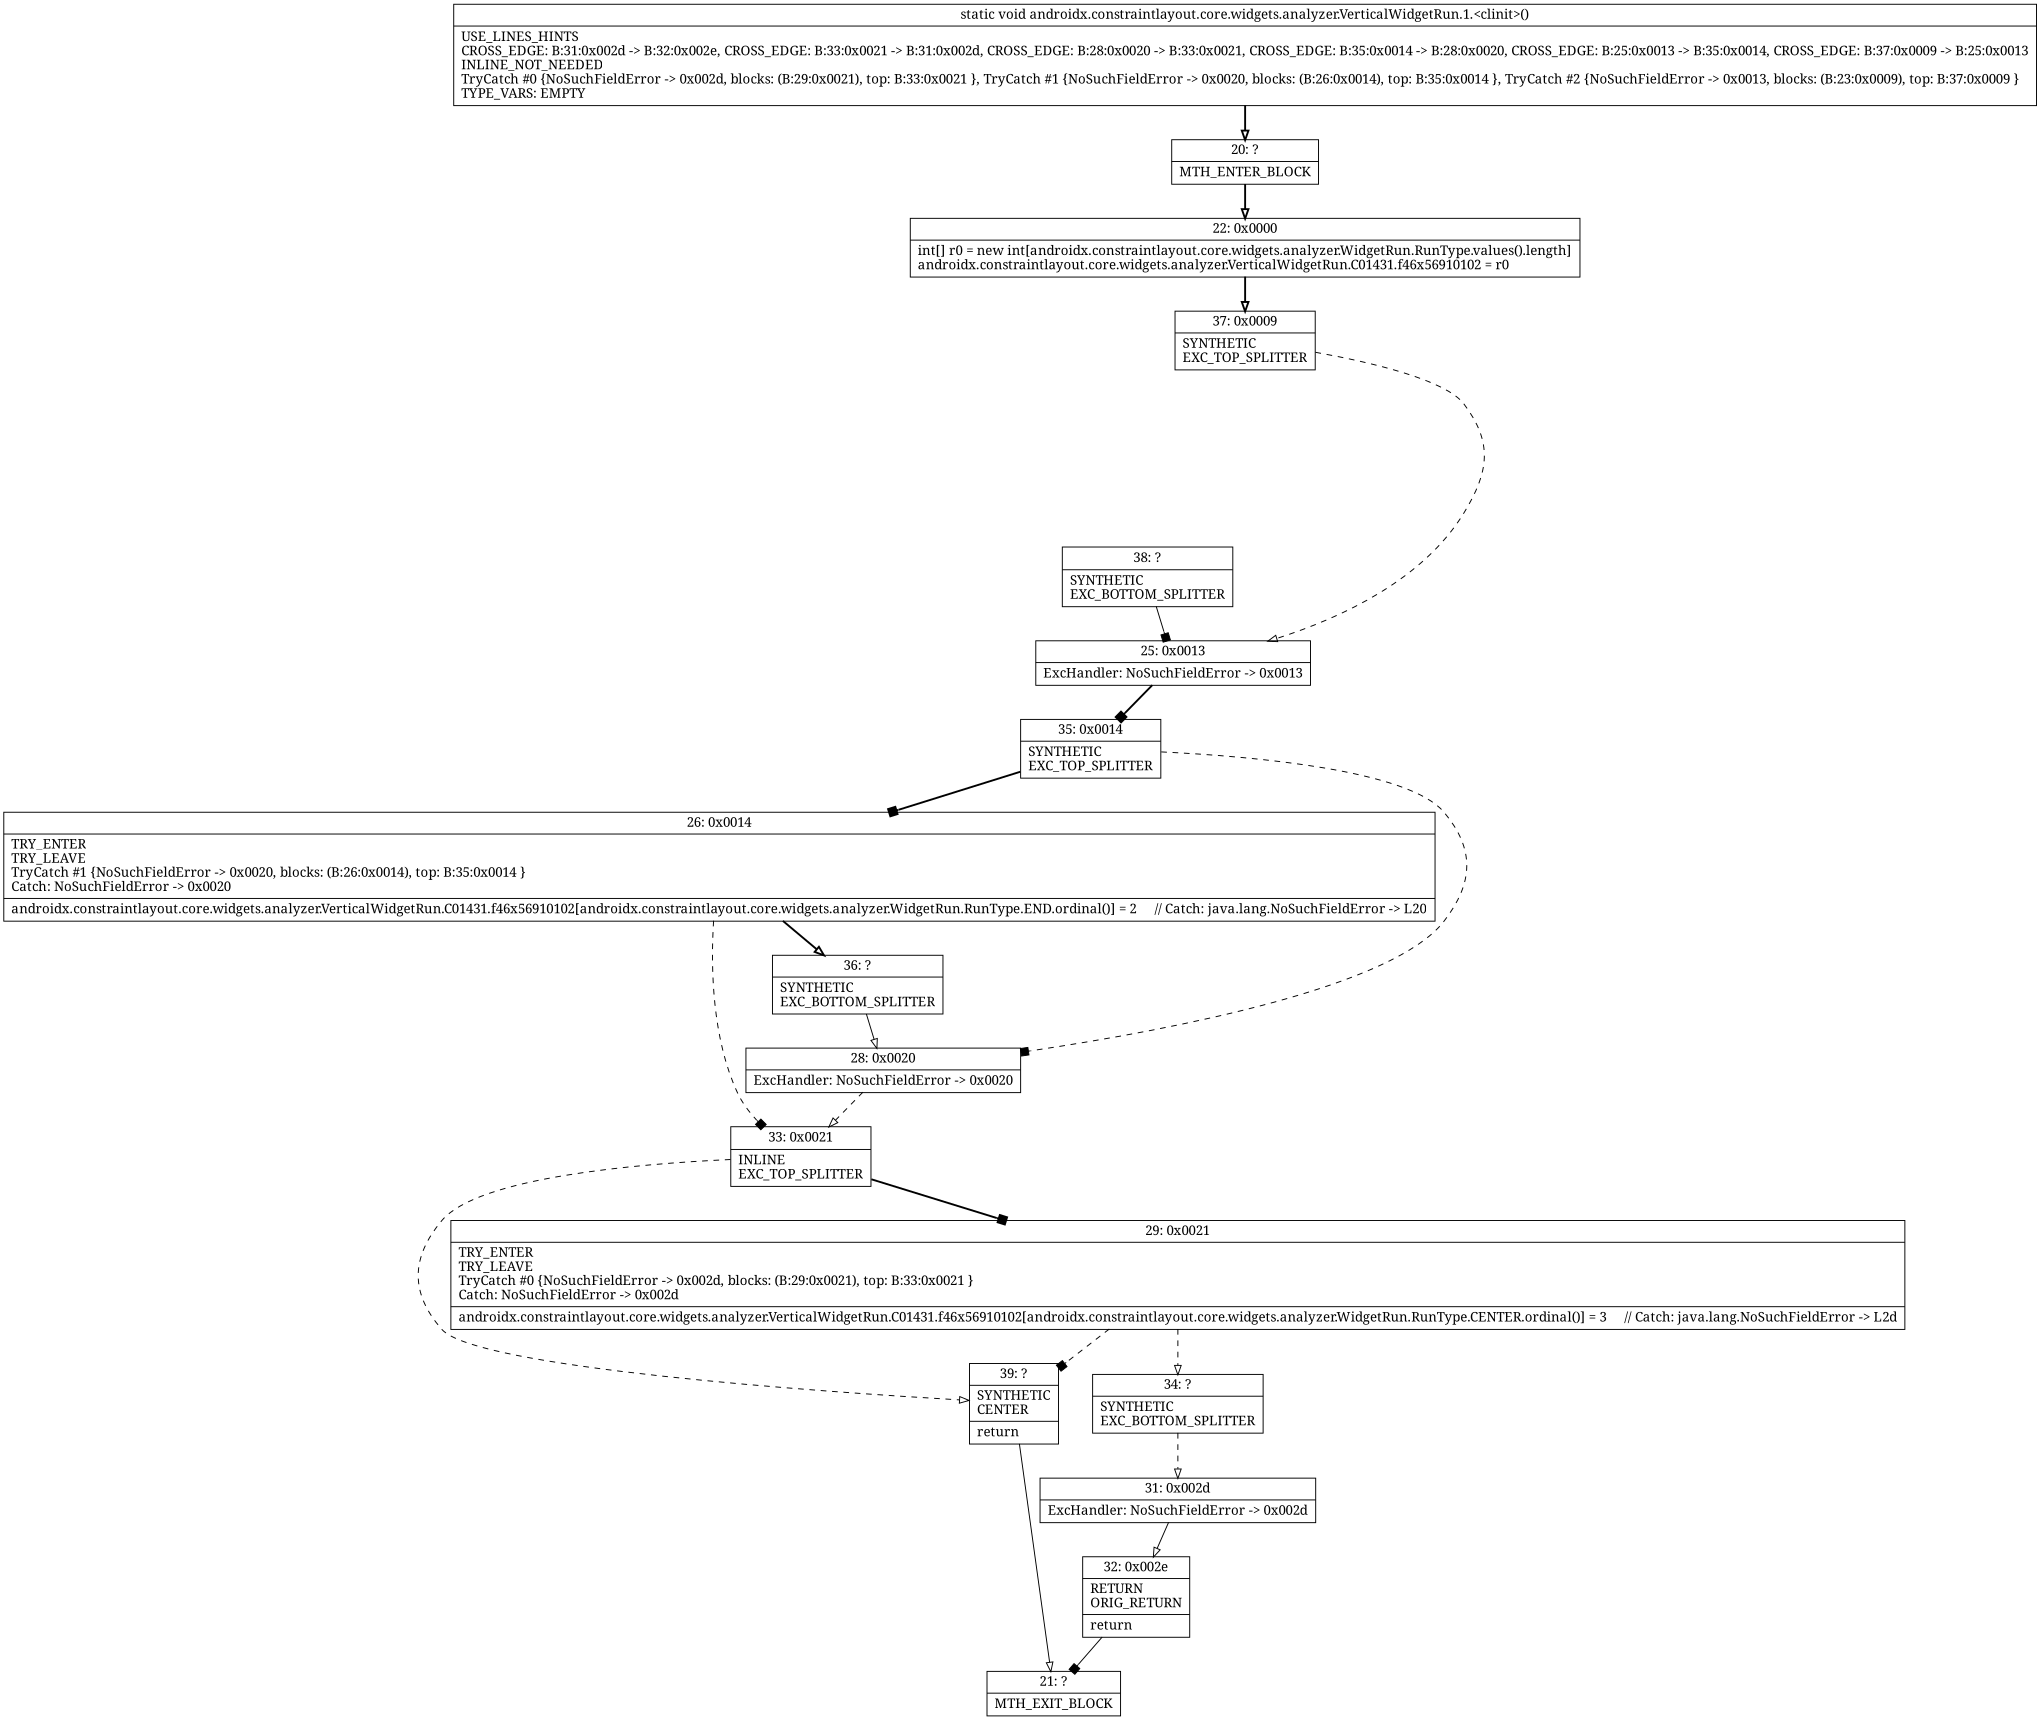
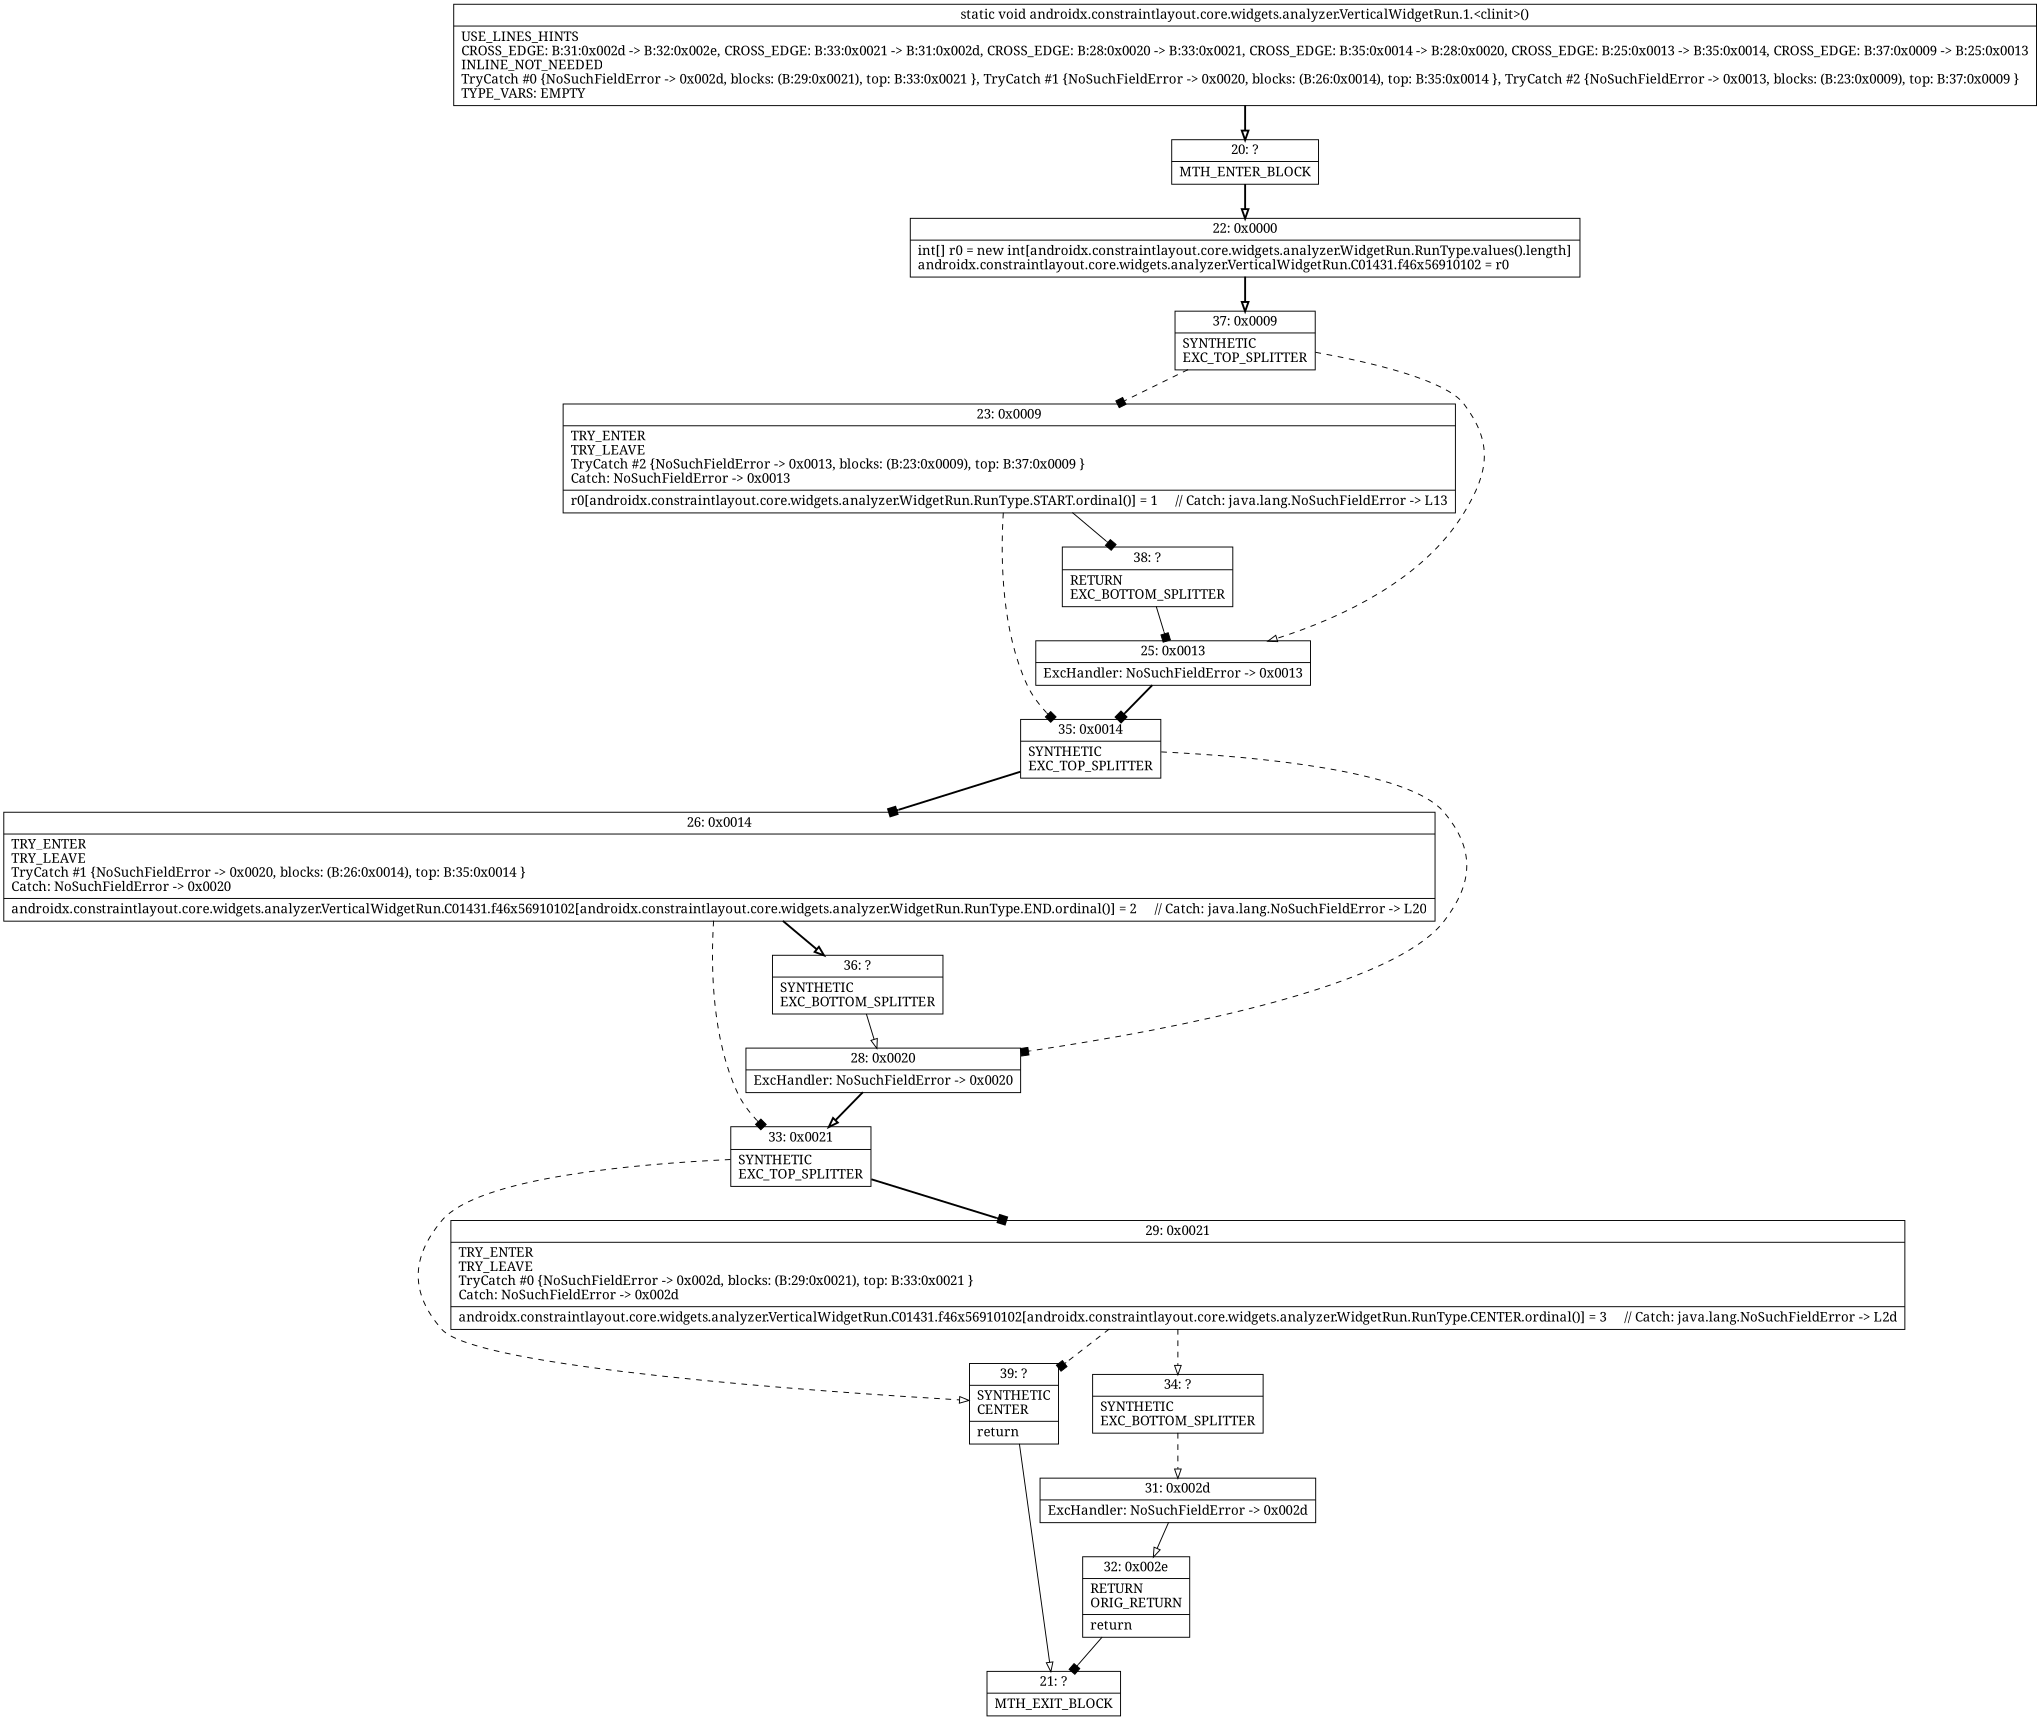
none -> (1009, 458)
(1107, 581) -> (1096, 581)
(849, 1106) -> (849, 1106)
(762, 1160) -> (775, 1160)
